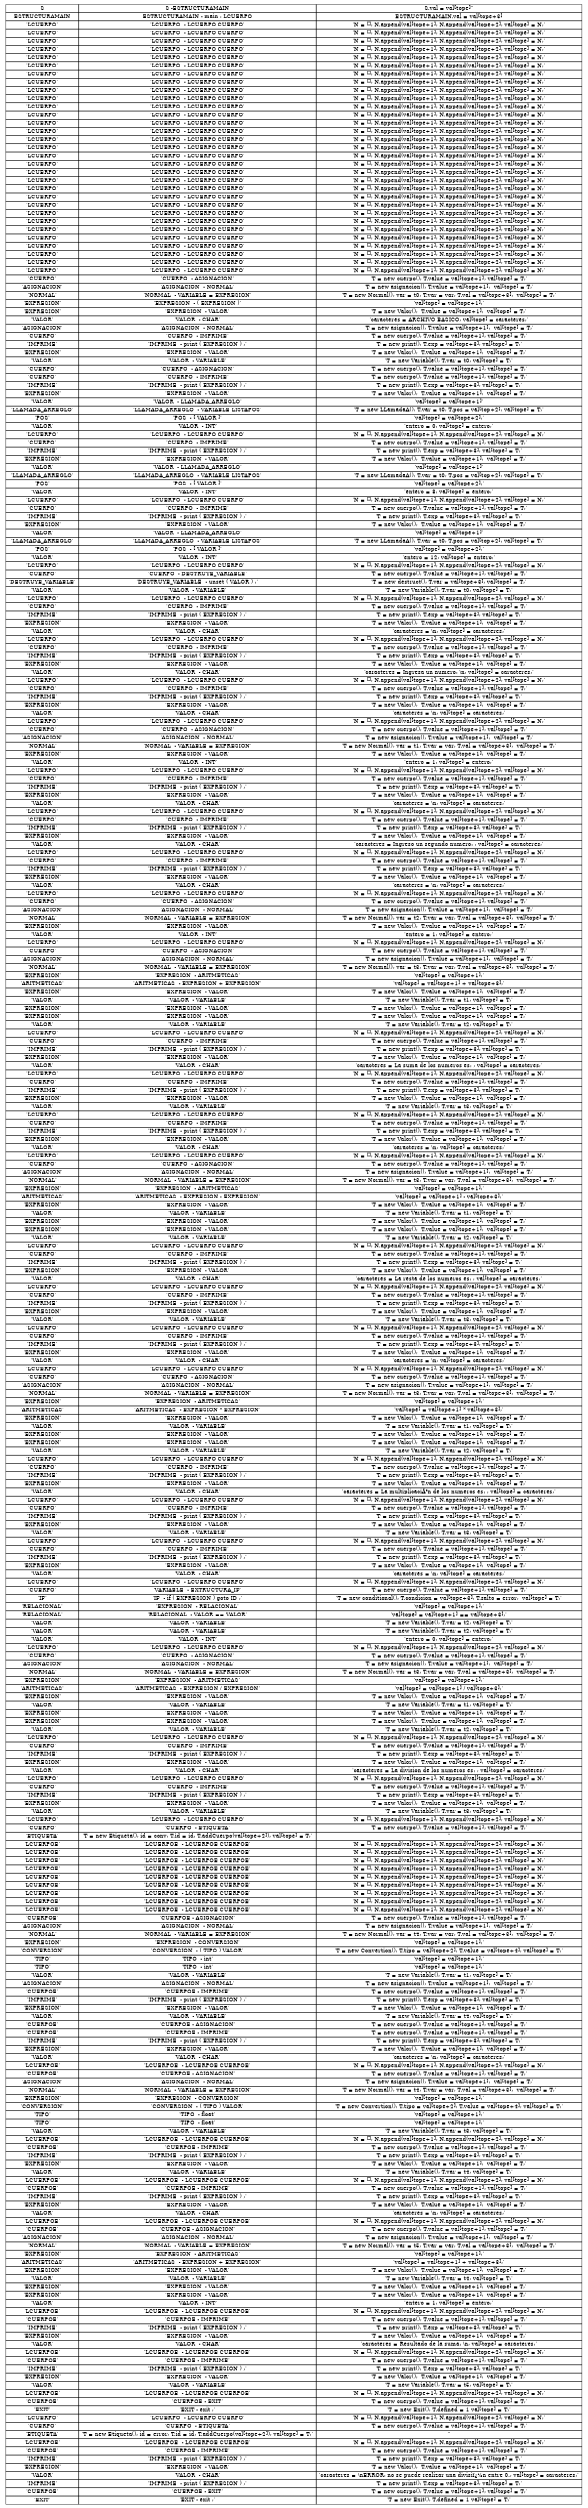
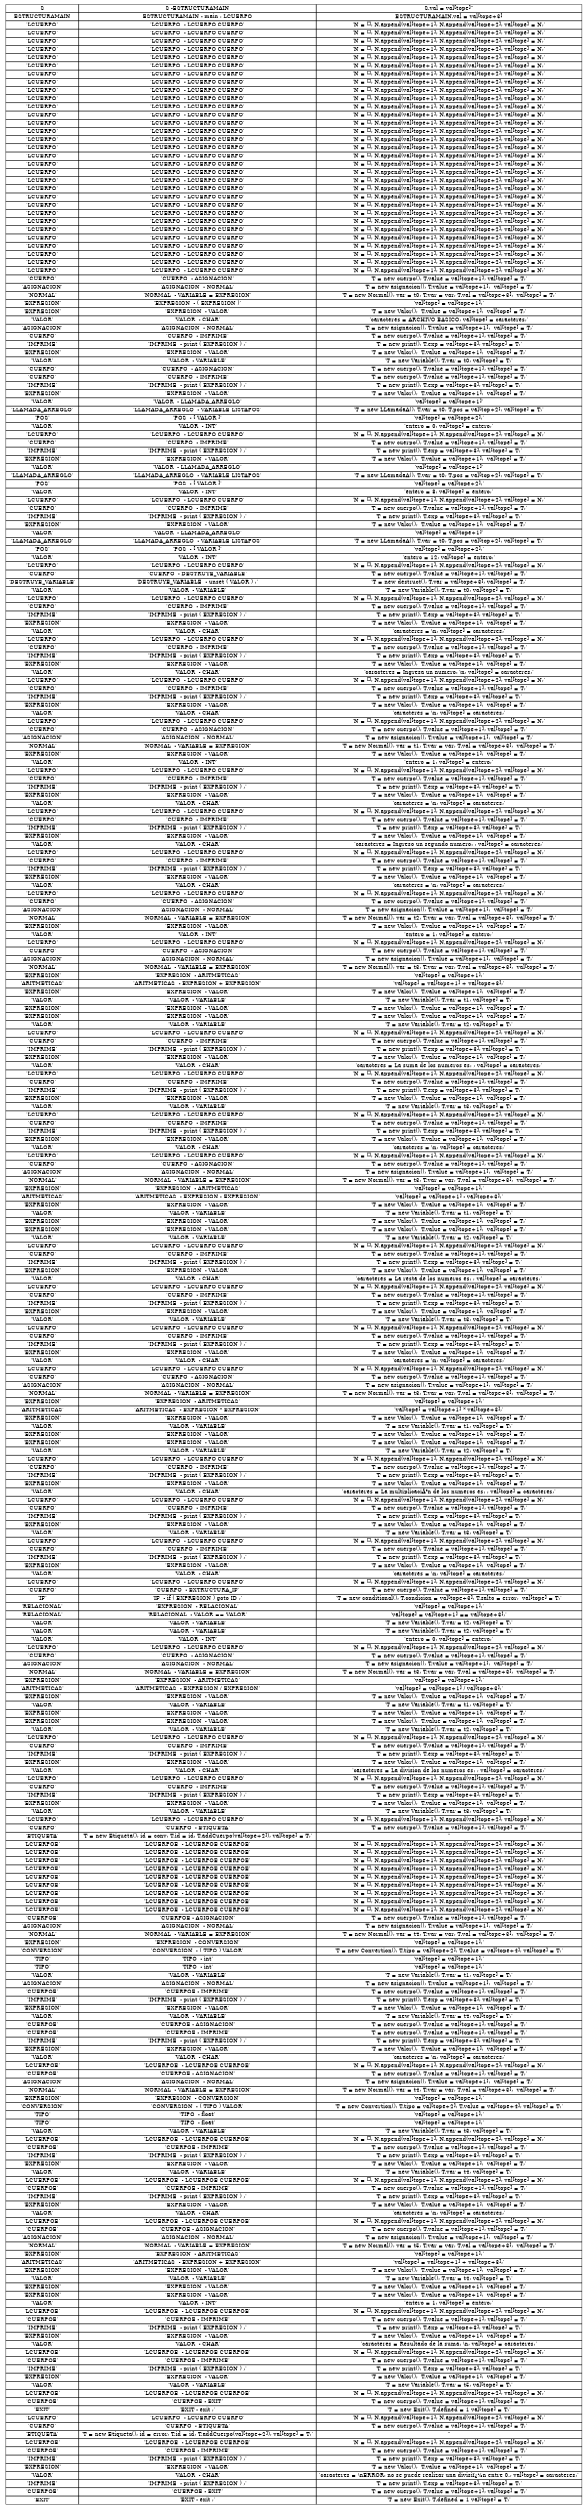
(197, 1590) -> (197, 1590)
